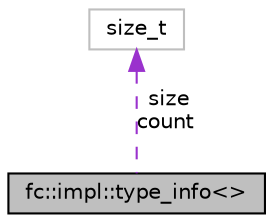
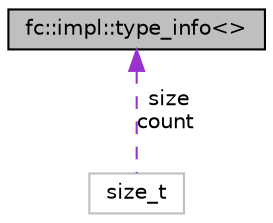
(137, 122) -> (137, 122)
